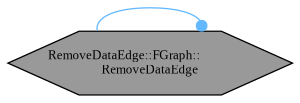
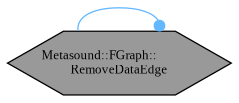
(150, 63) -> (119, 63)
